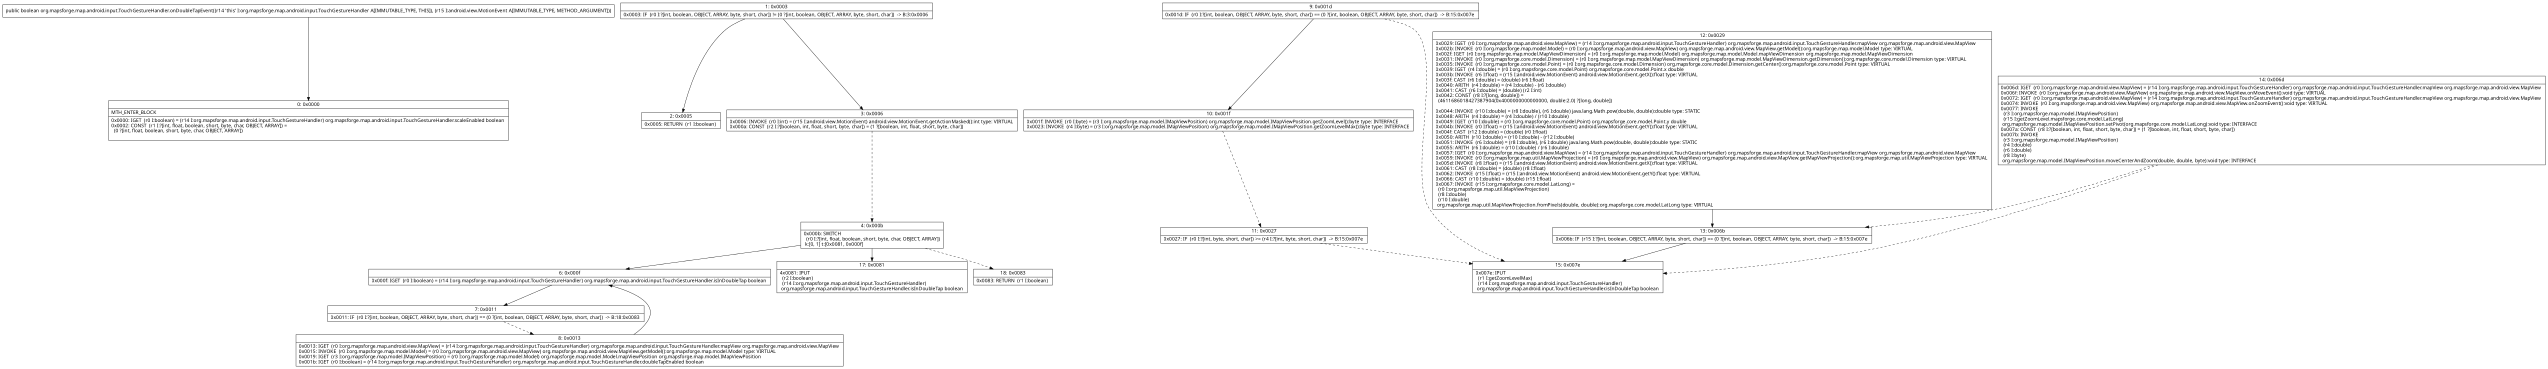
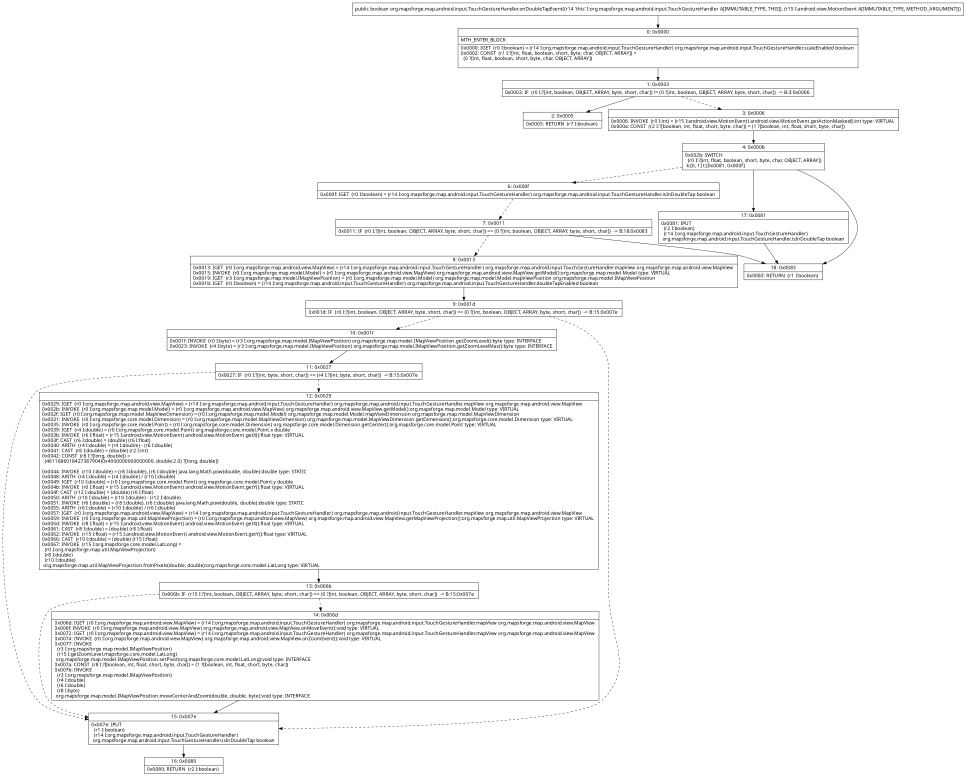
(822, 63) -> (700, 103)
(1272, 63) -> (419, 322)
none -> (658, 73)
(681, 124) -> (563, 124)
(872, 175) -> (754, 135)
(1241, 178) -> (340, 356)
(2013, 205) -> (320, 603)
(824, 234) -> (705, 155)
(1917, 239) -> (228, 706)
none -> (666, 246)
none -> (770, 252)
(1656, 252) -> (44, 620)
(715, 257) -> (629, 175)
(958, 257) -> (851, 210)
(796, 273) -> (678, 223)
(1504, 278) -> (108, 730)
(529, 295) -> (507, 208)
(646, 303) -> (464, 292)
none -> (319, 384)
none -> (184, 765)
